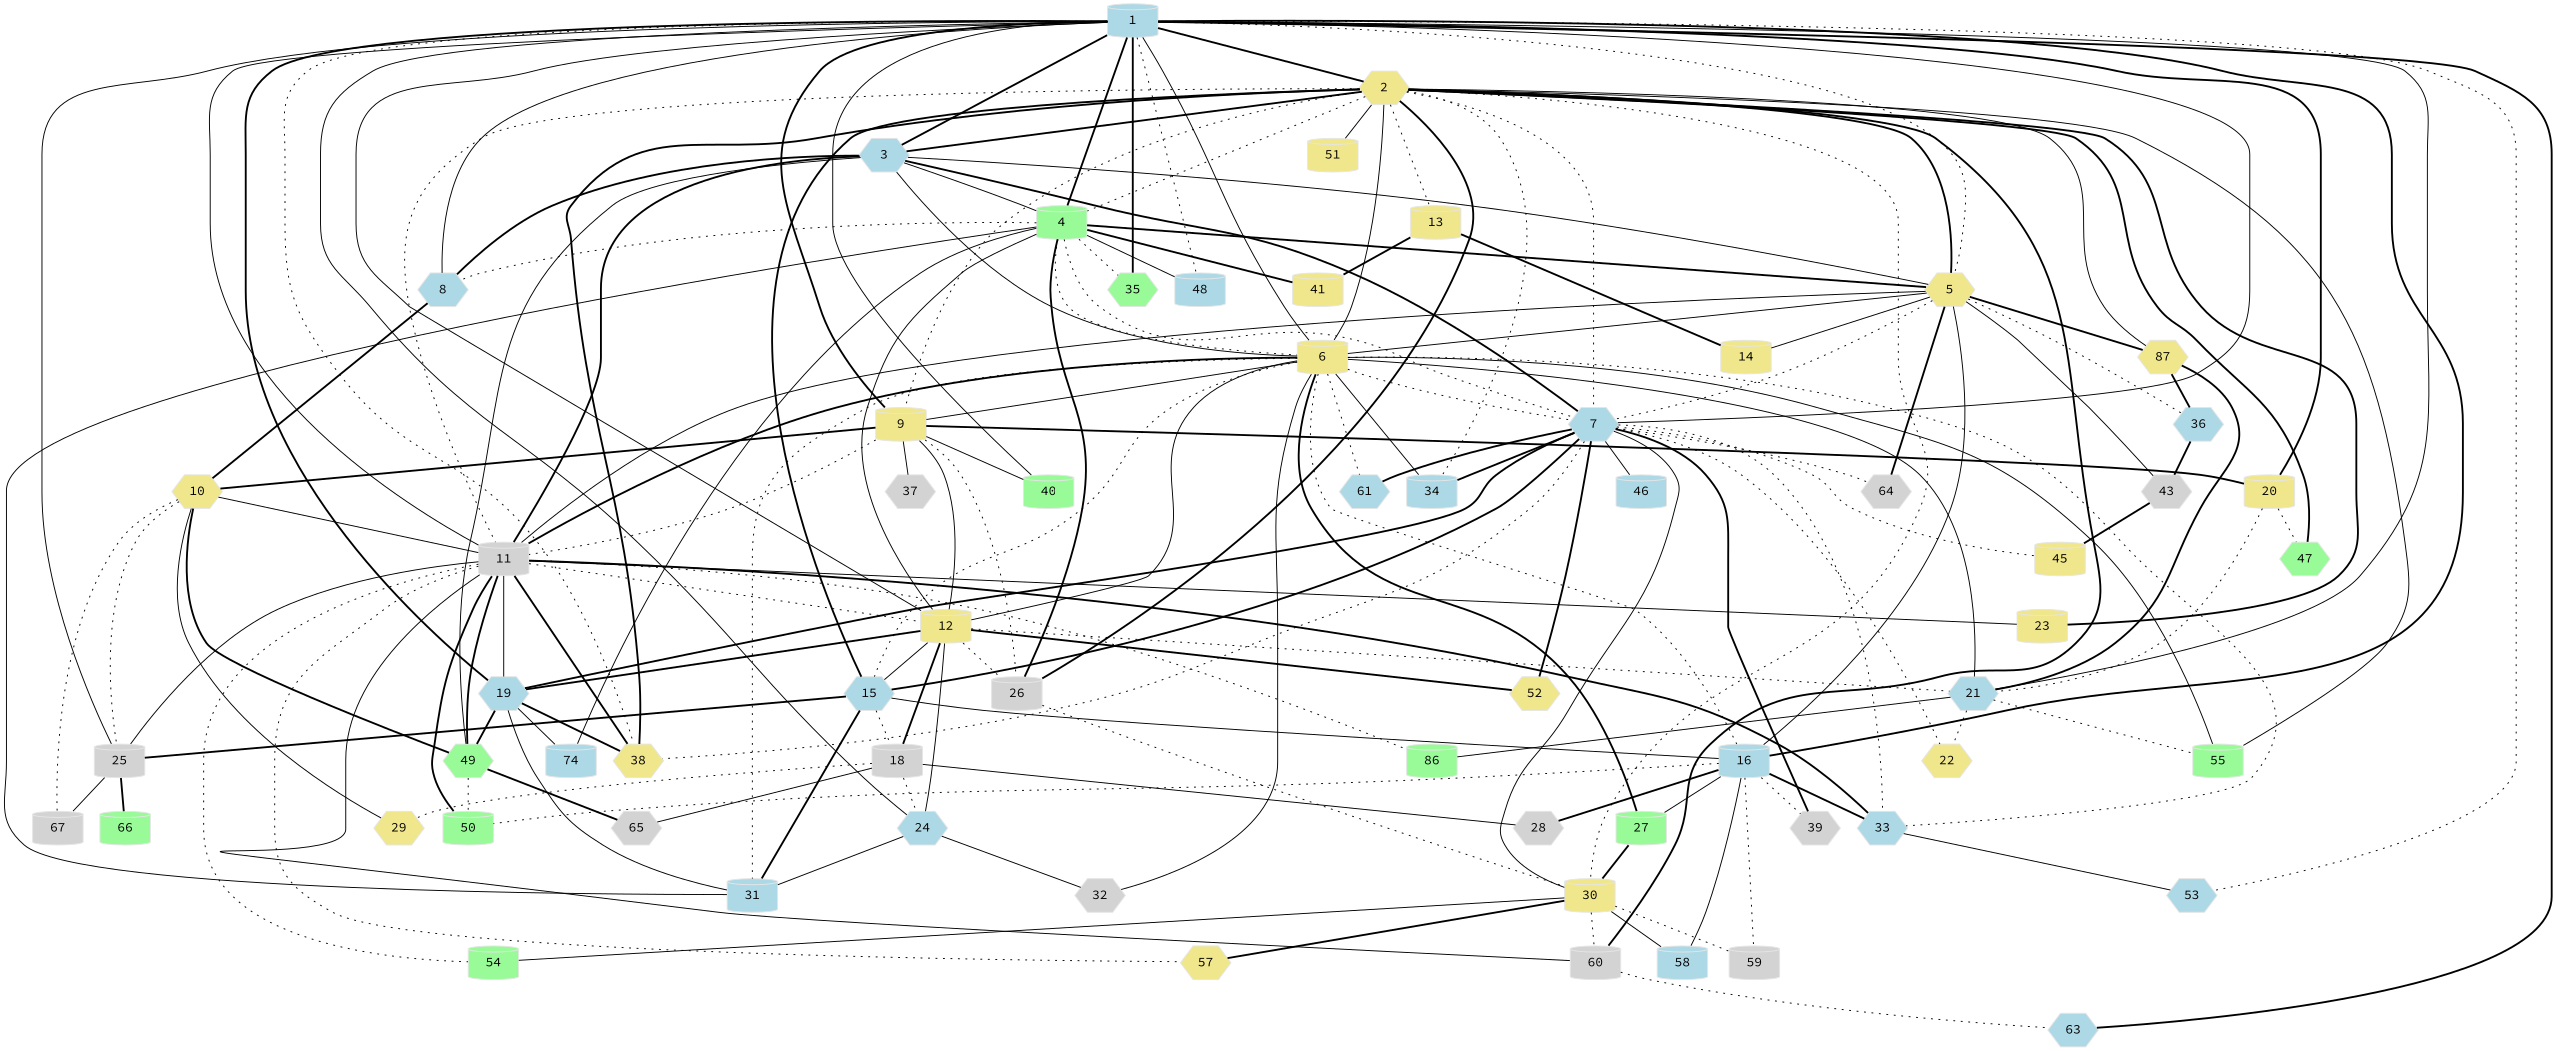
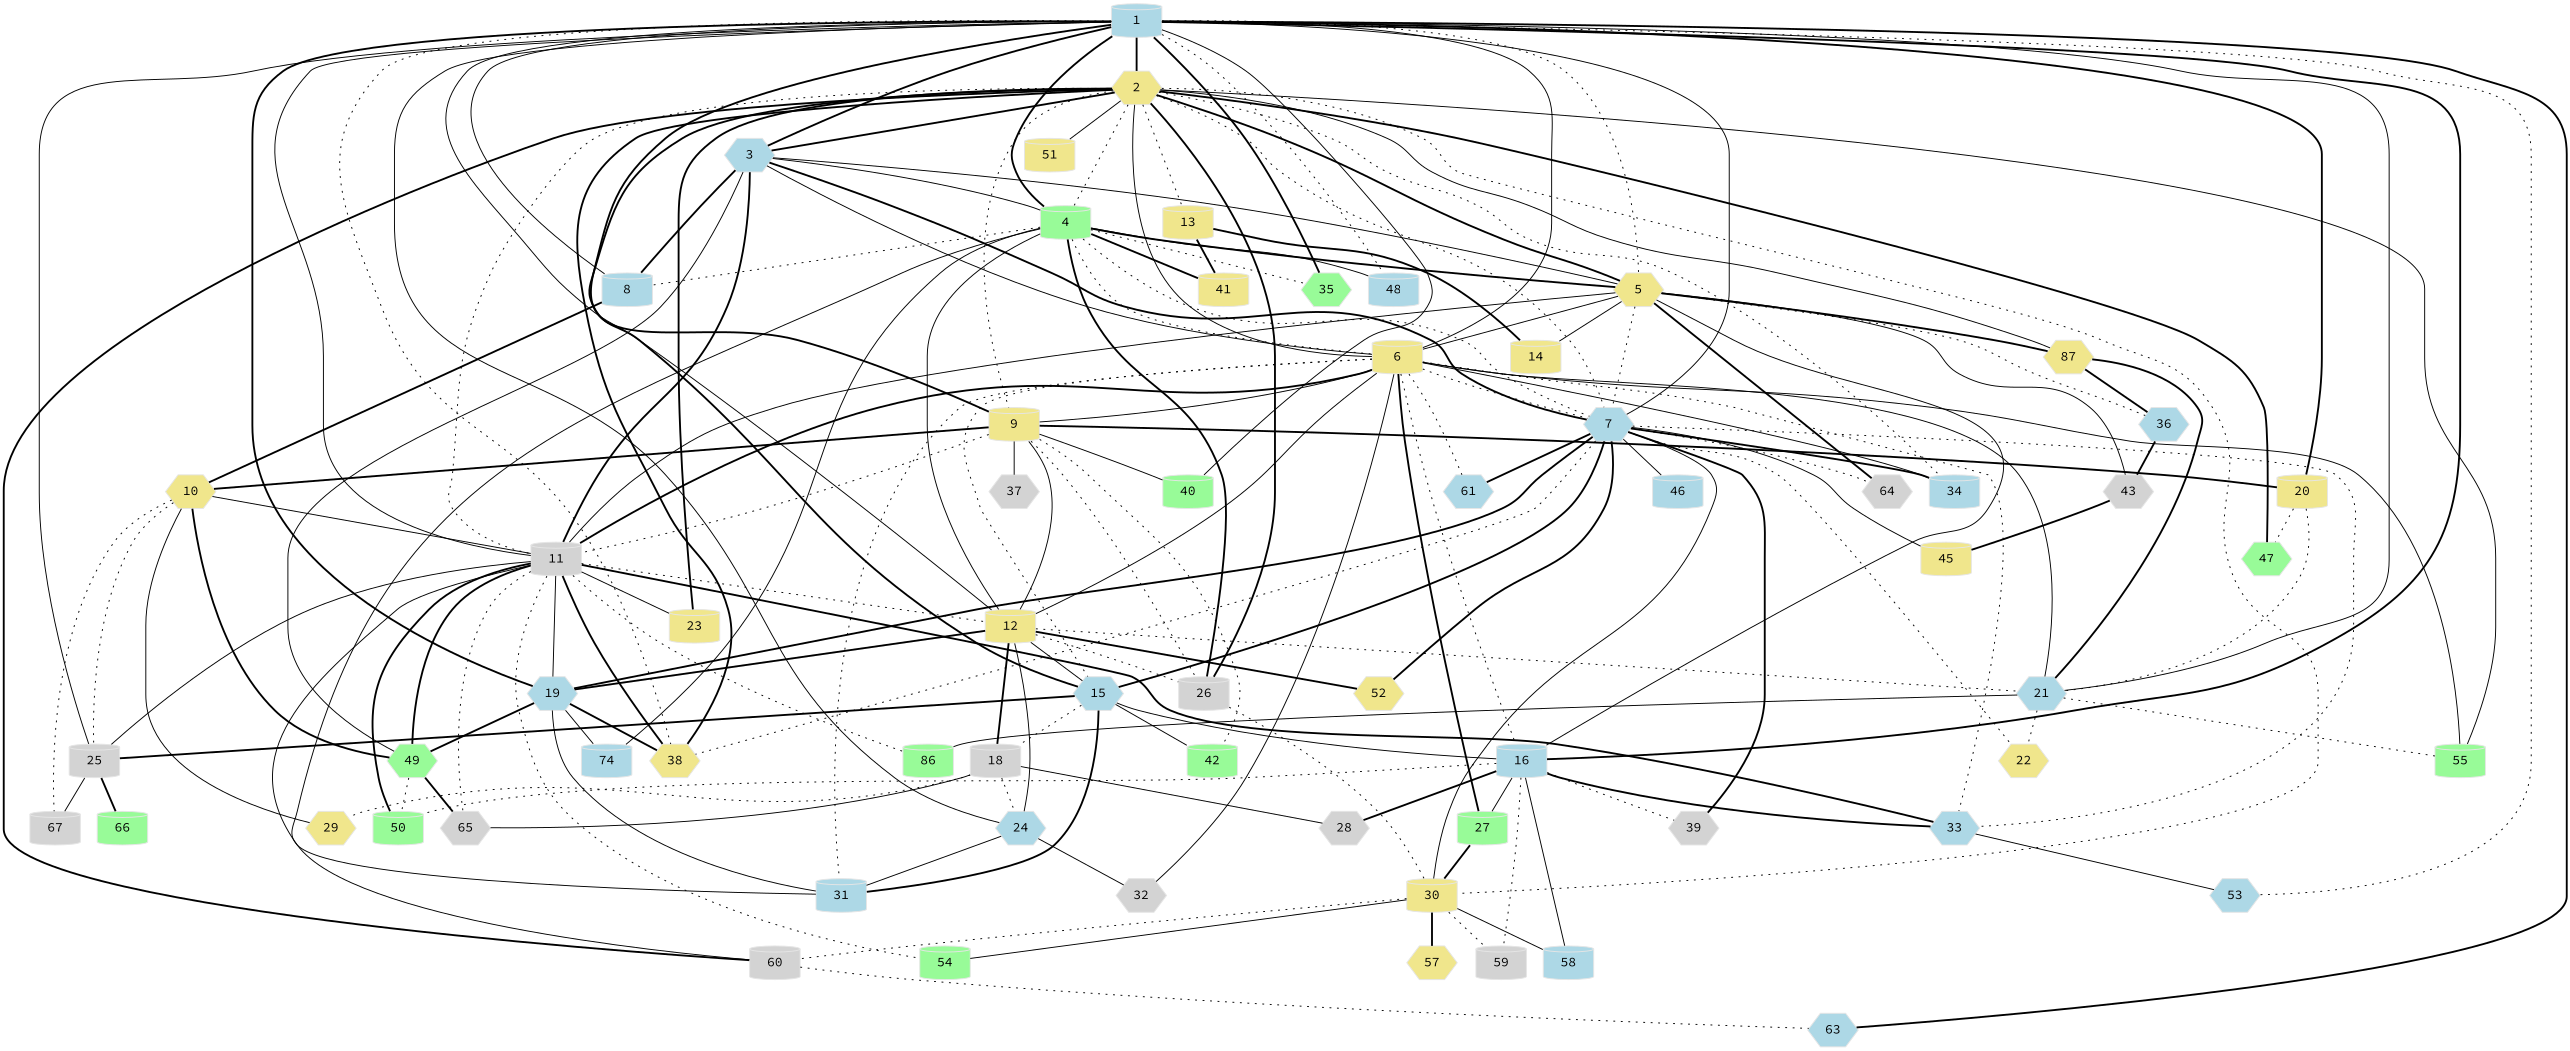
(443, 290) -> (627, 290)
(1828, 487) -> (1794, 466)
none -> (1212, 761)
(517, 941) -> (464, 679)
